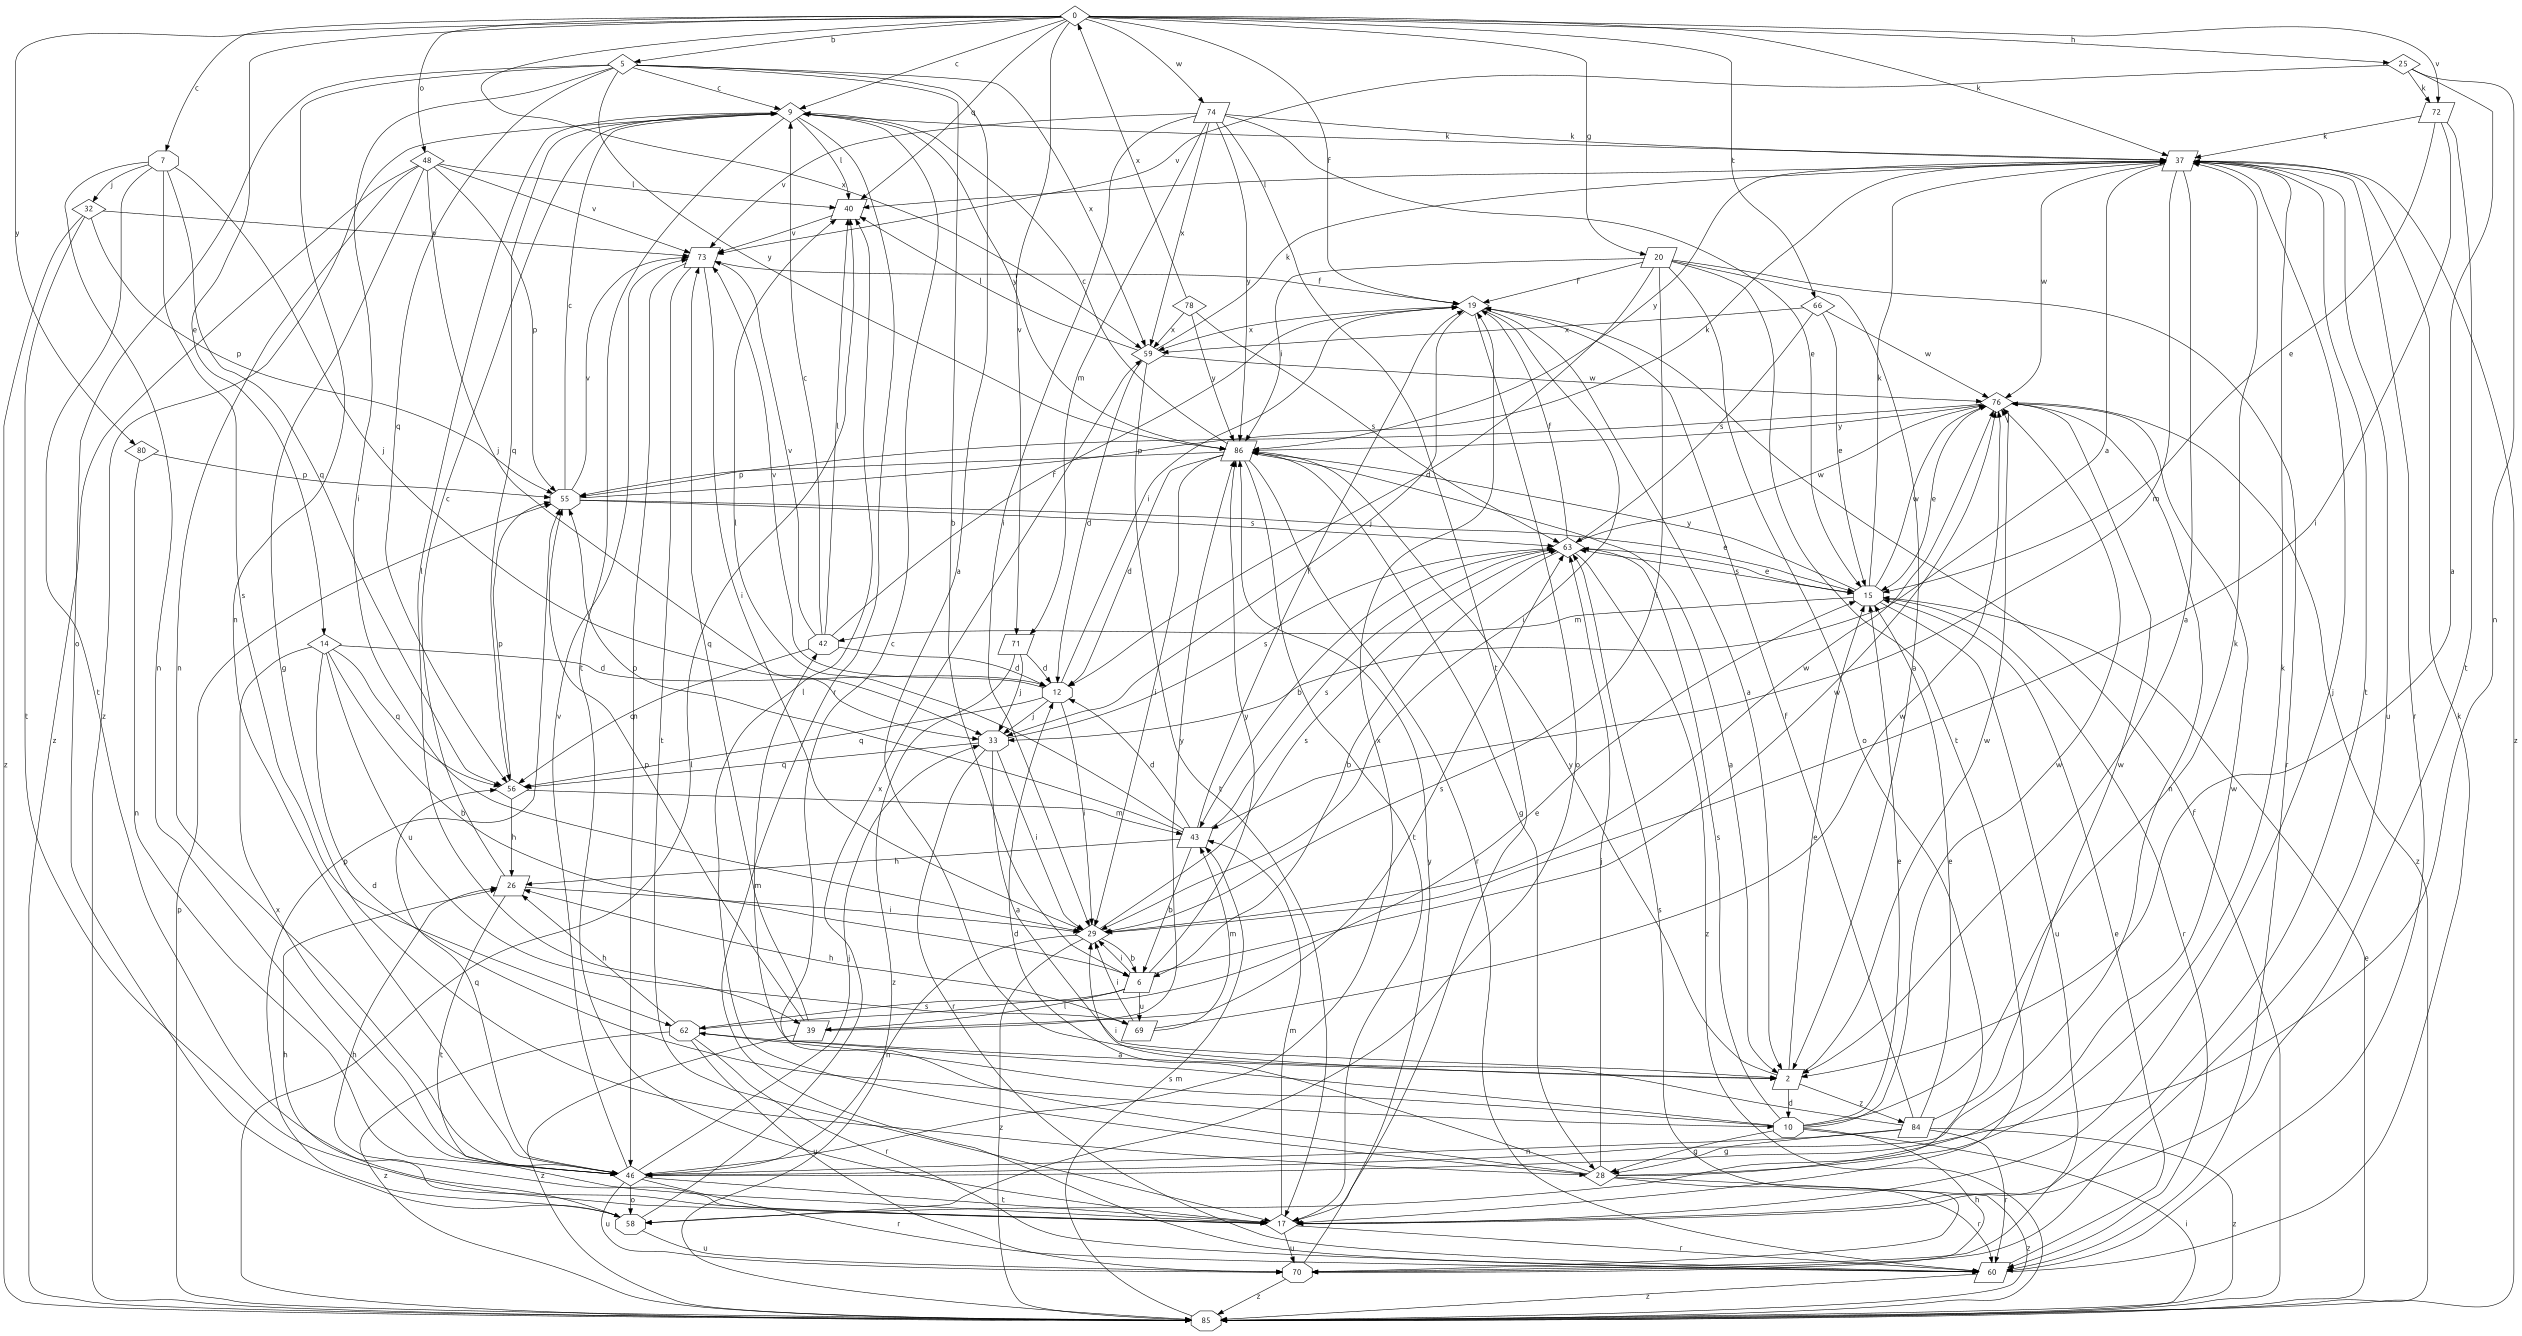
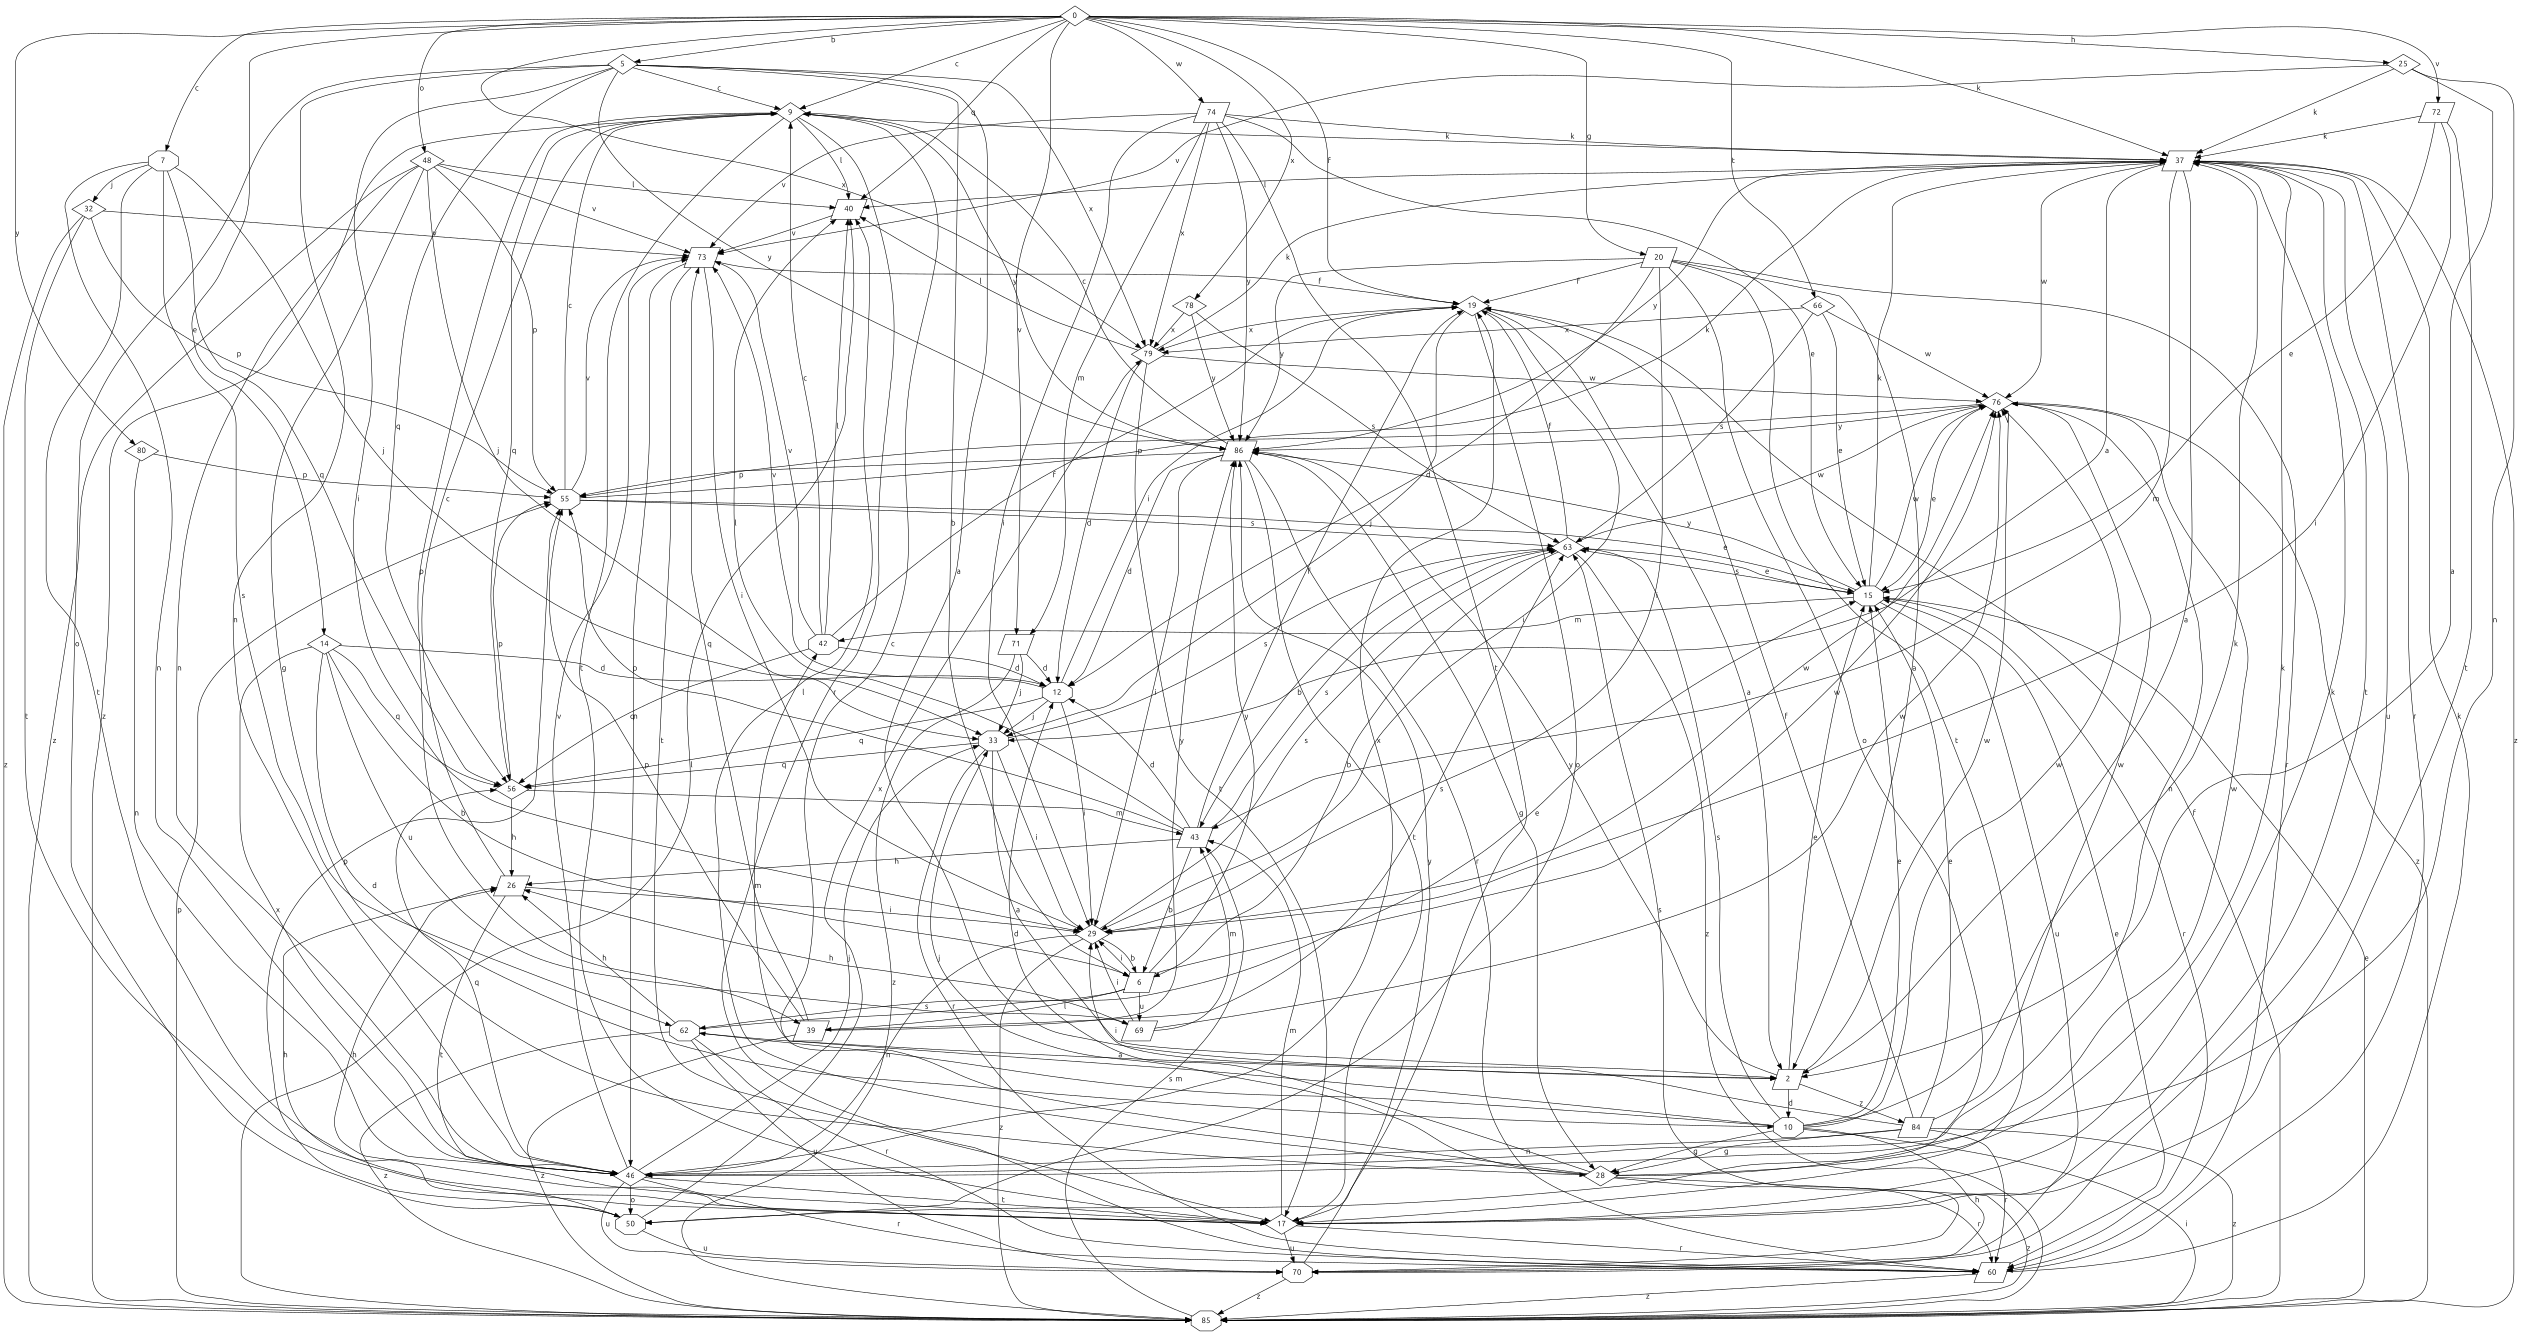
(2417, 85) -> (2298, 110)
(1134, 163) -> (1269, 103)
(1148, 354) -> (1148, 354)
(1282, 354) -> (1282, 354)
(422, 572) -> (422, 572)
(1683, 614) -> none
(2333, 693) -> (2333, 693)
(1601, 862) -> (1077, 1053)
(631, 1224) -> (631, 1224)
